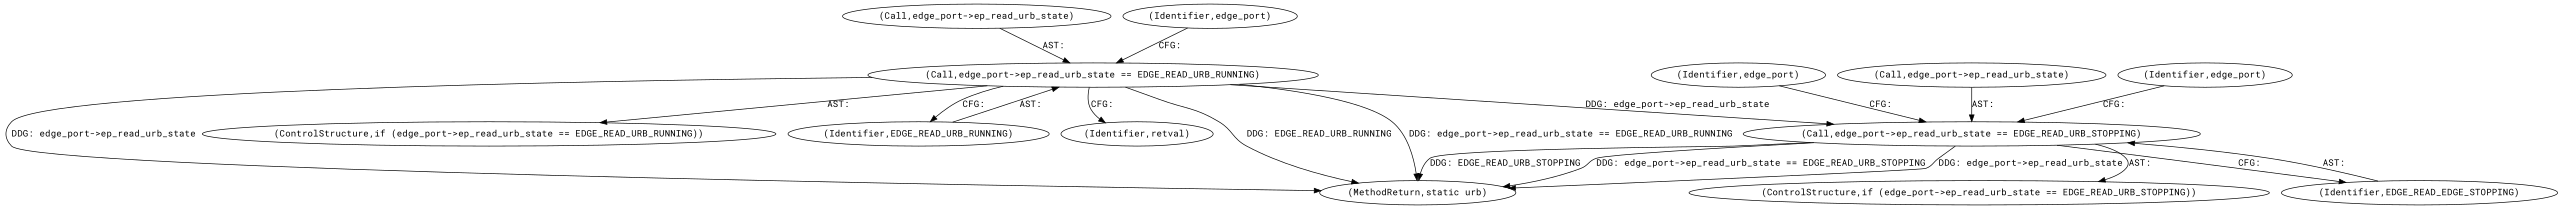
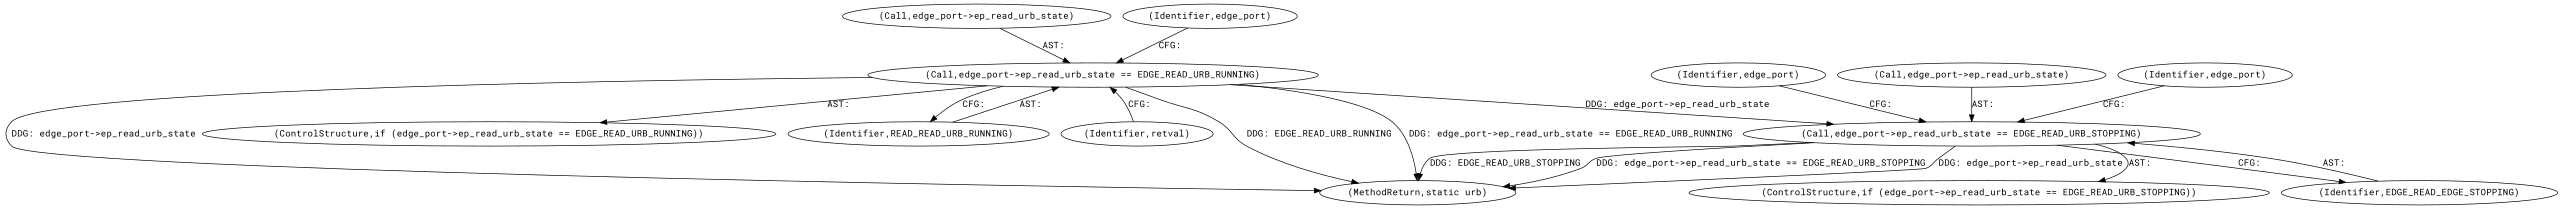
(1089, 105) -> (1126, 106)
(919, 134) -> (919, 134)
